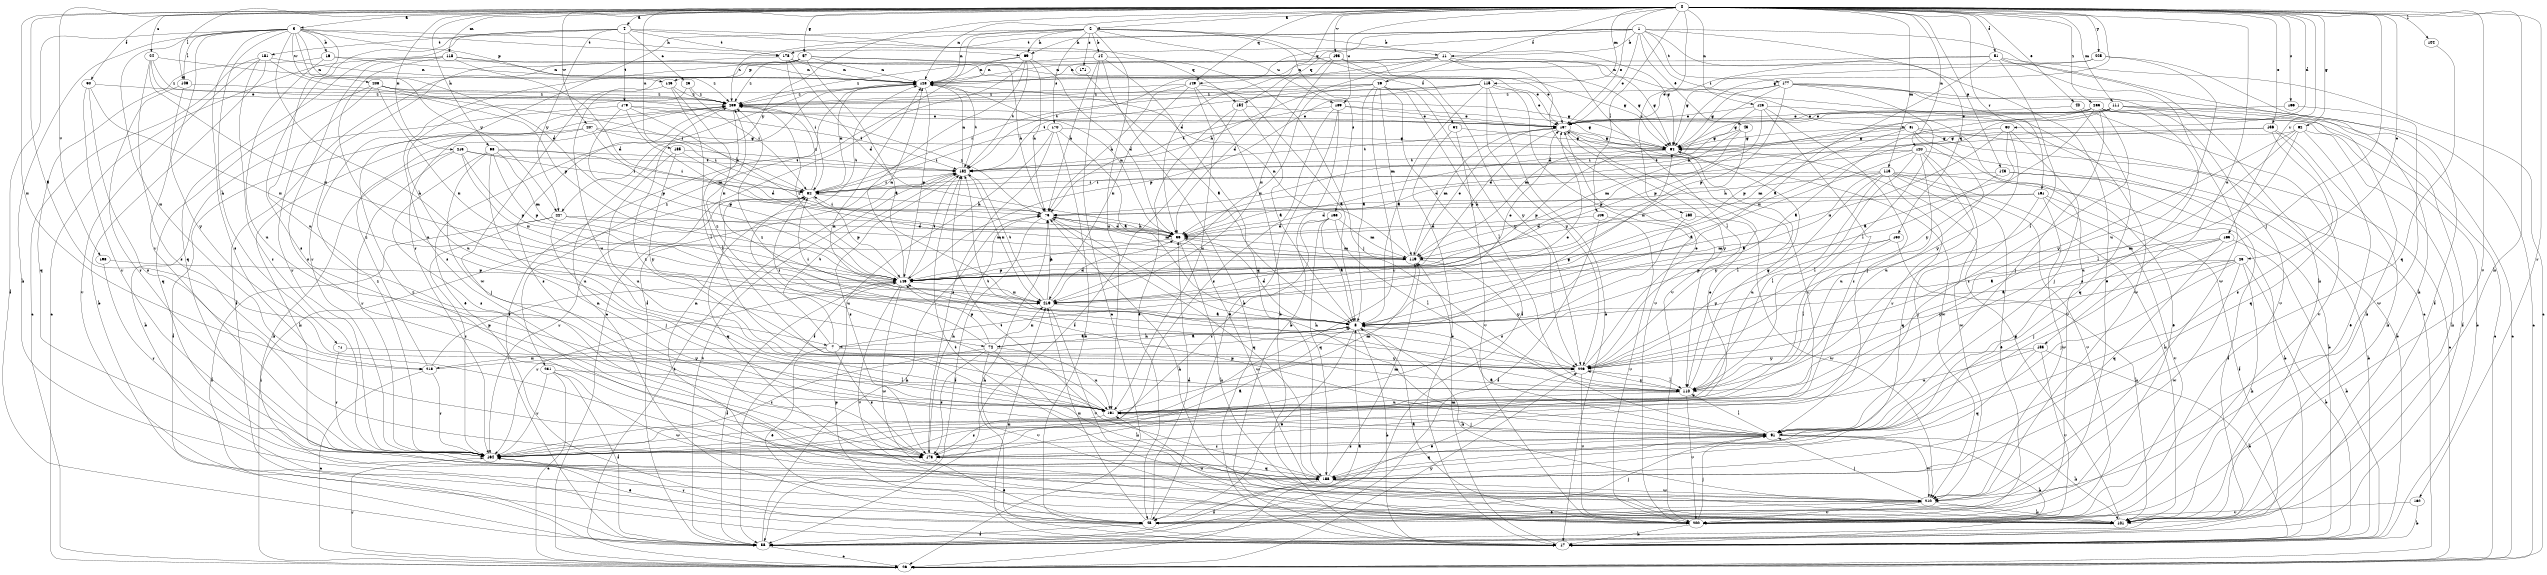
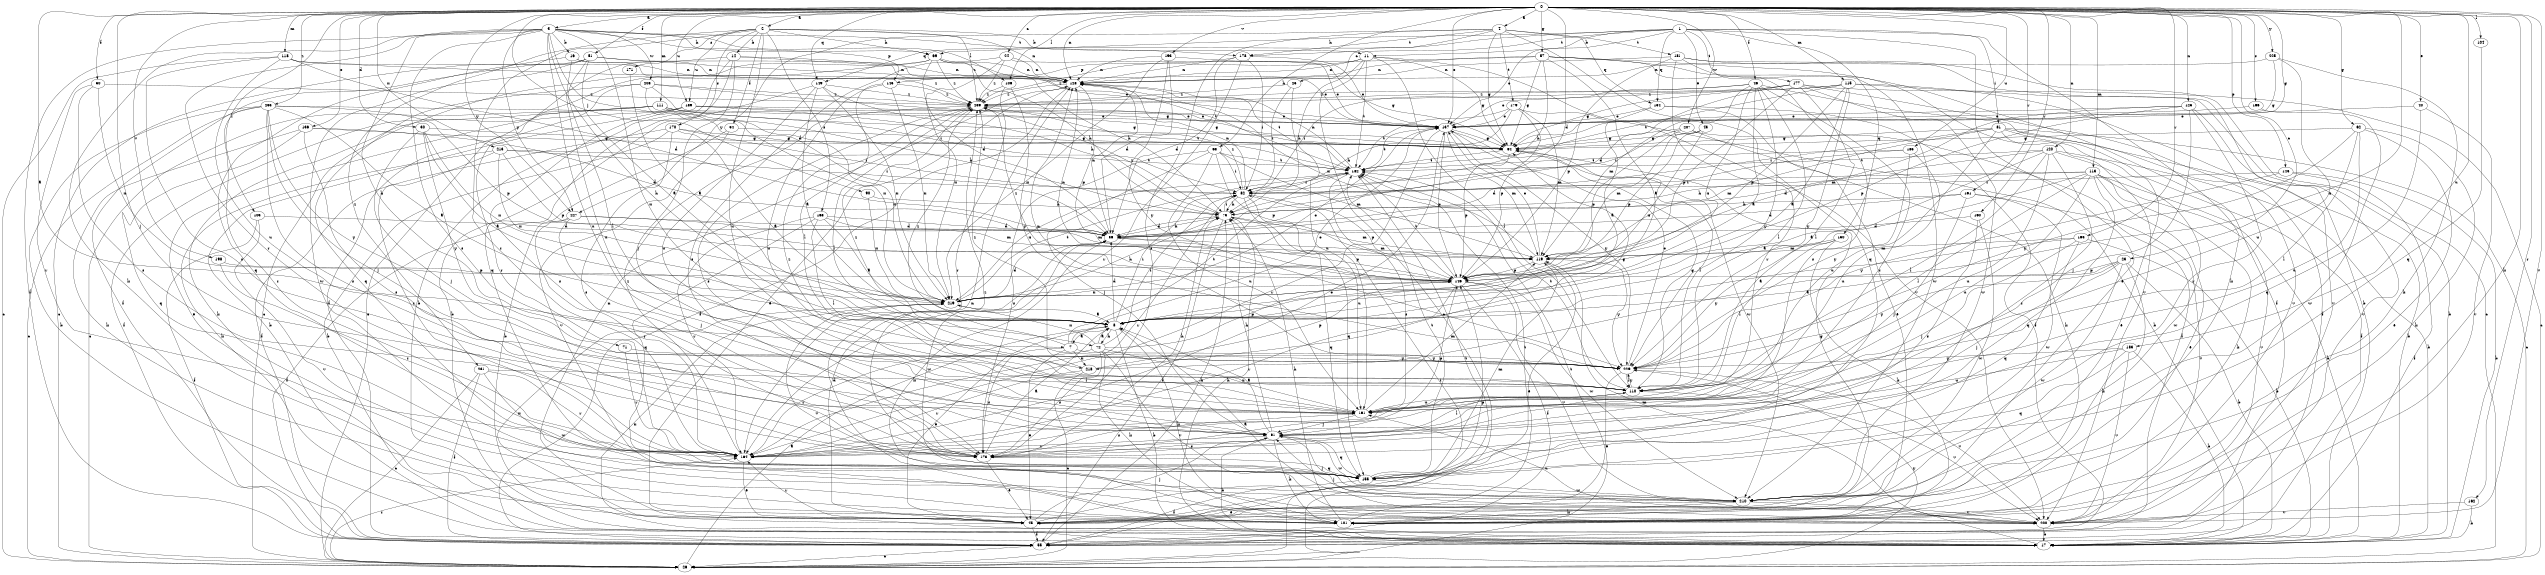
none -> (868, 194)
none -> (1488, 457)
(1981, 533) -> (1982, 539)
